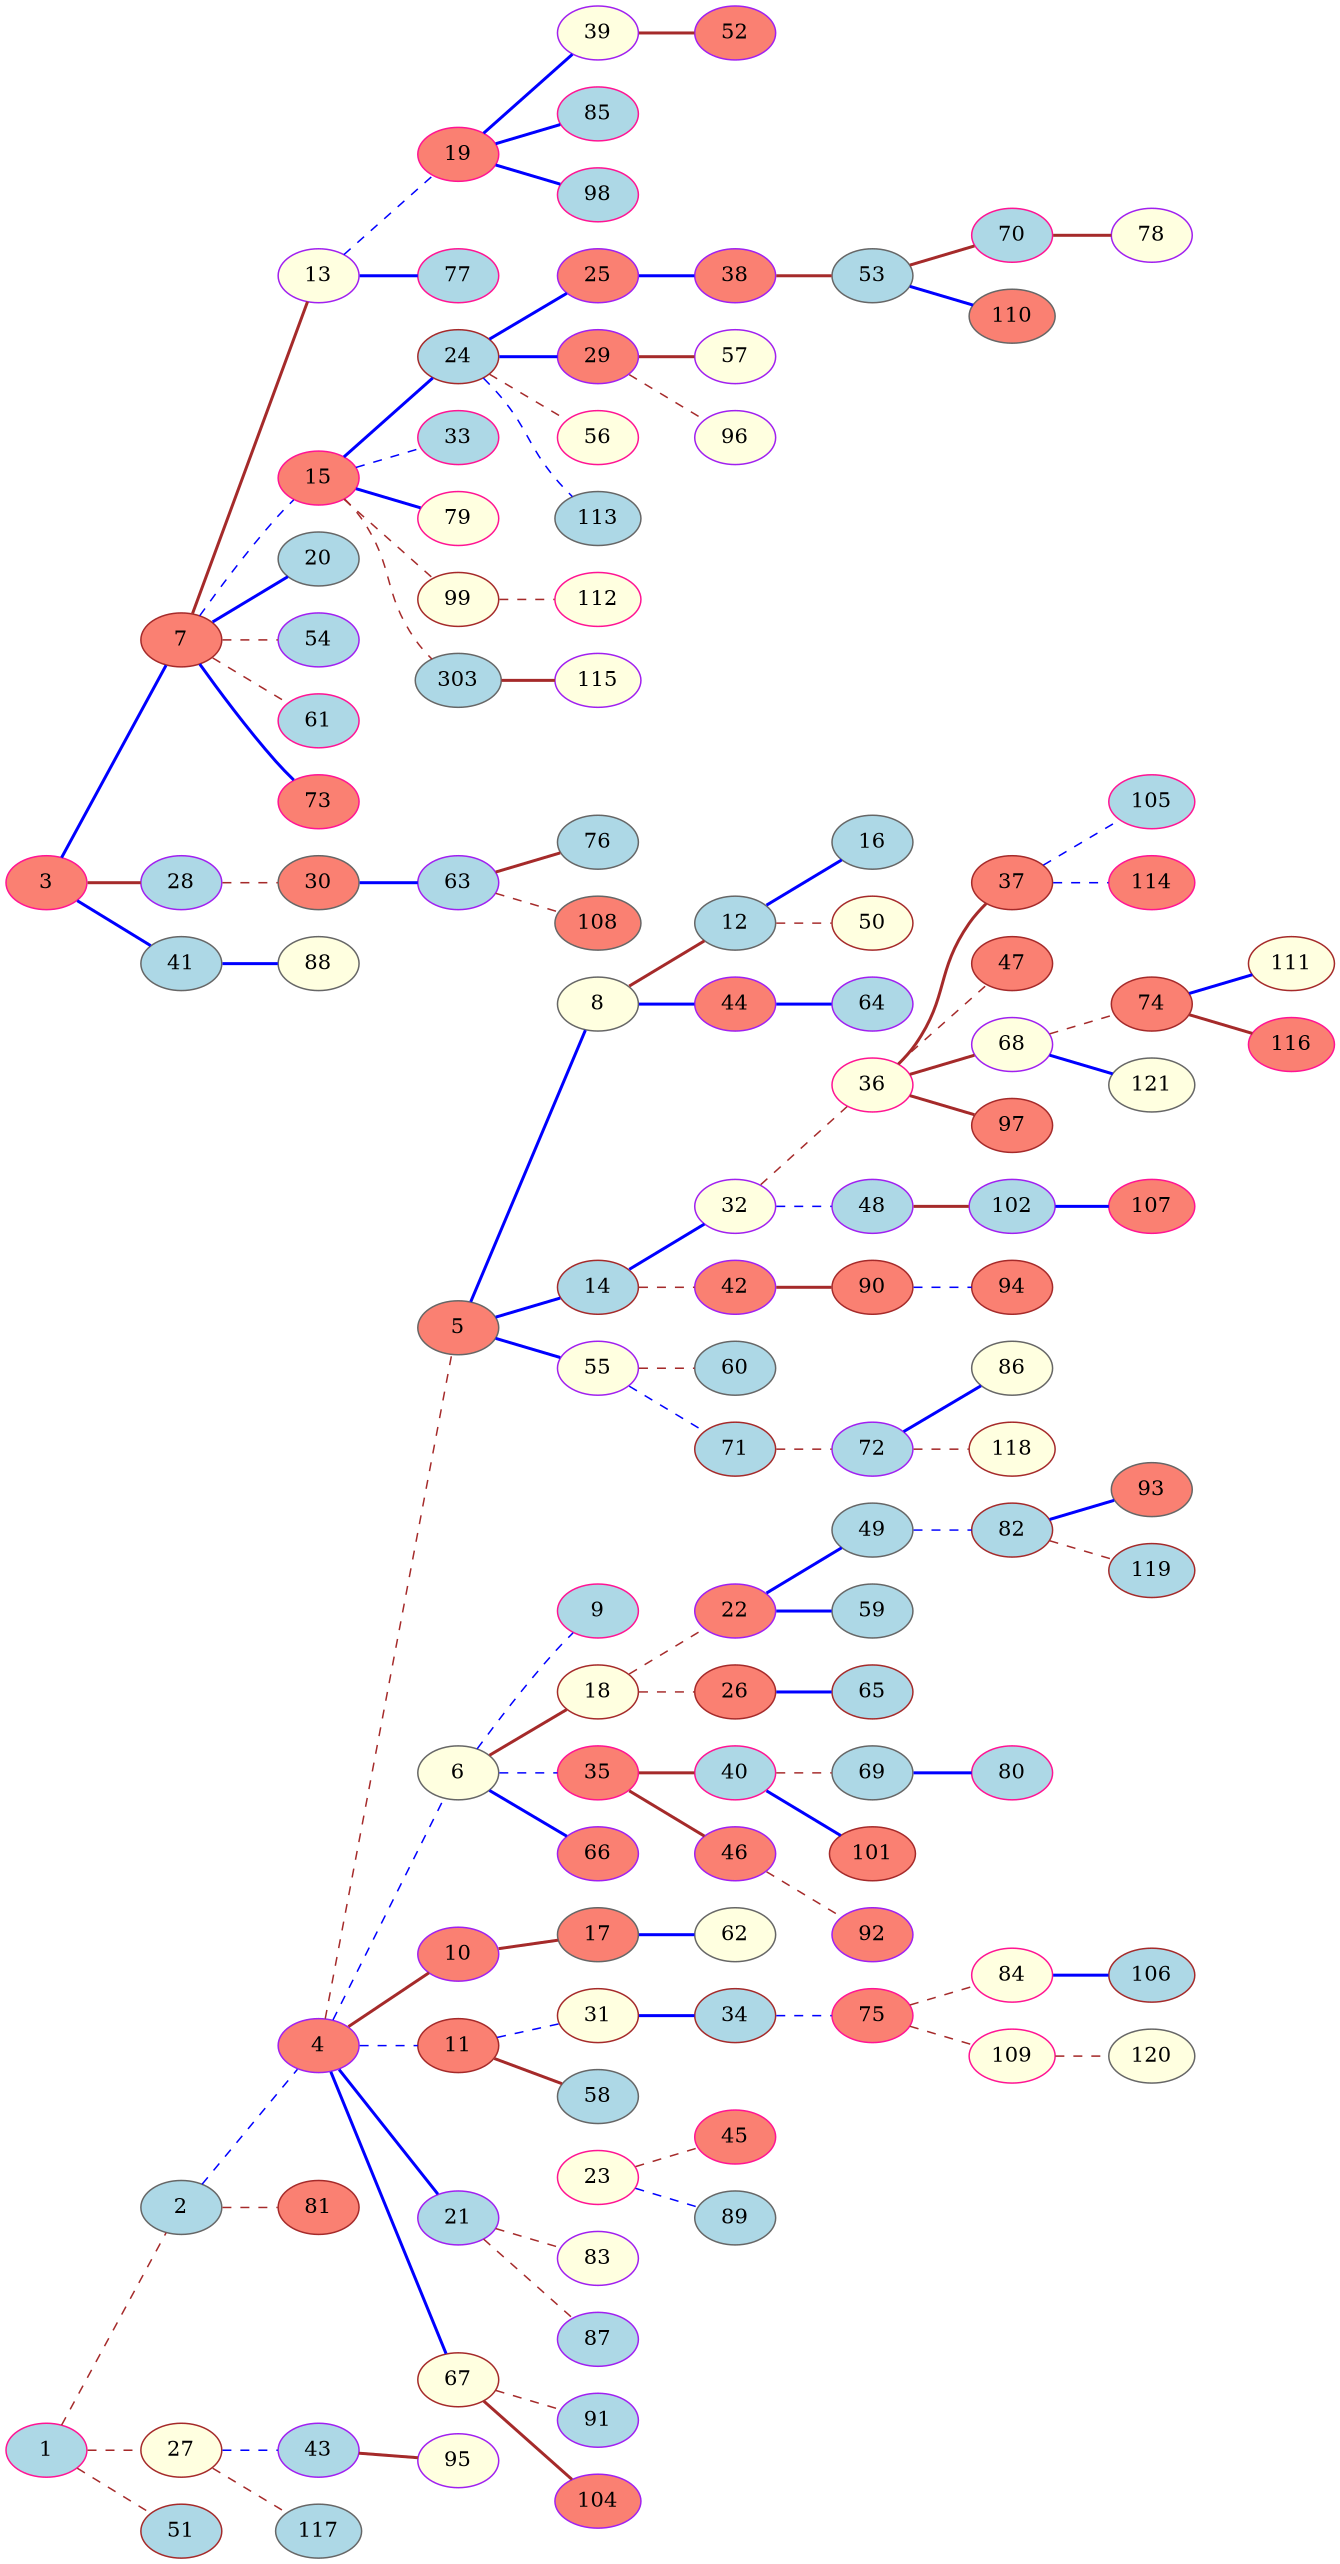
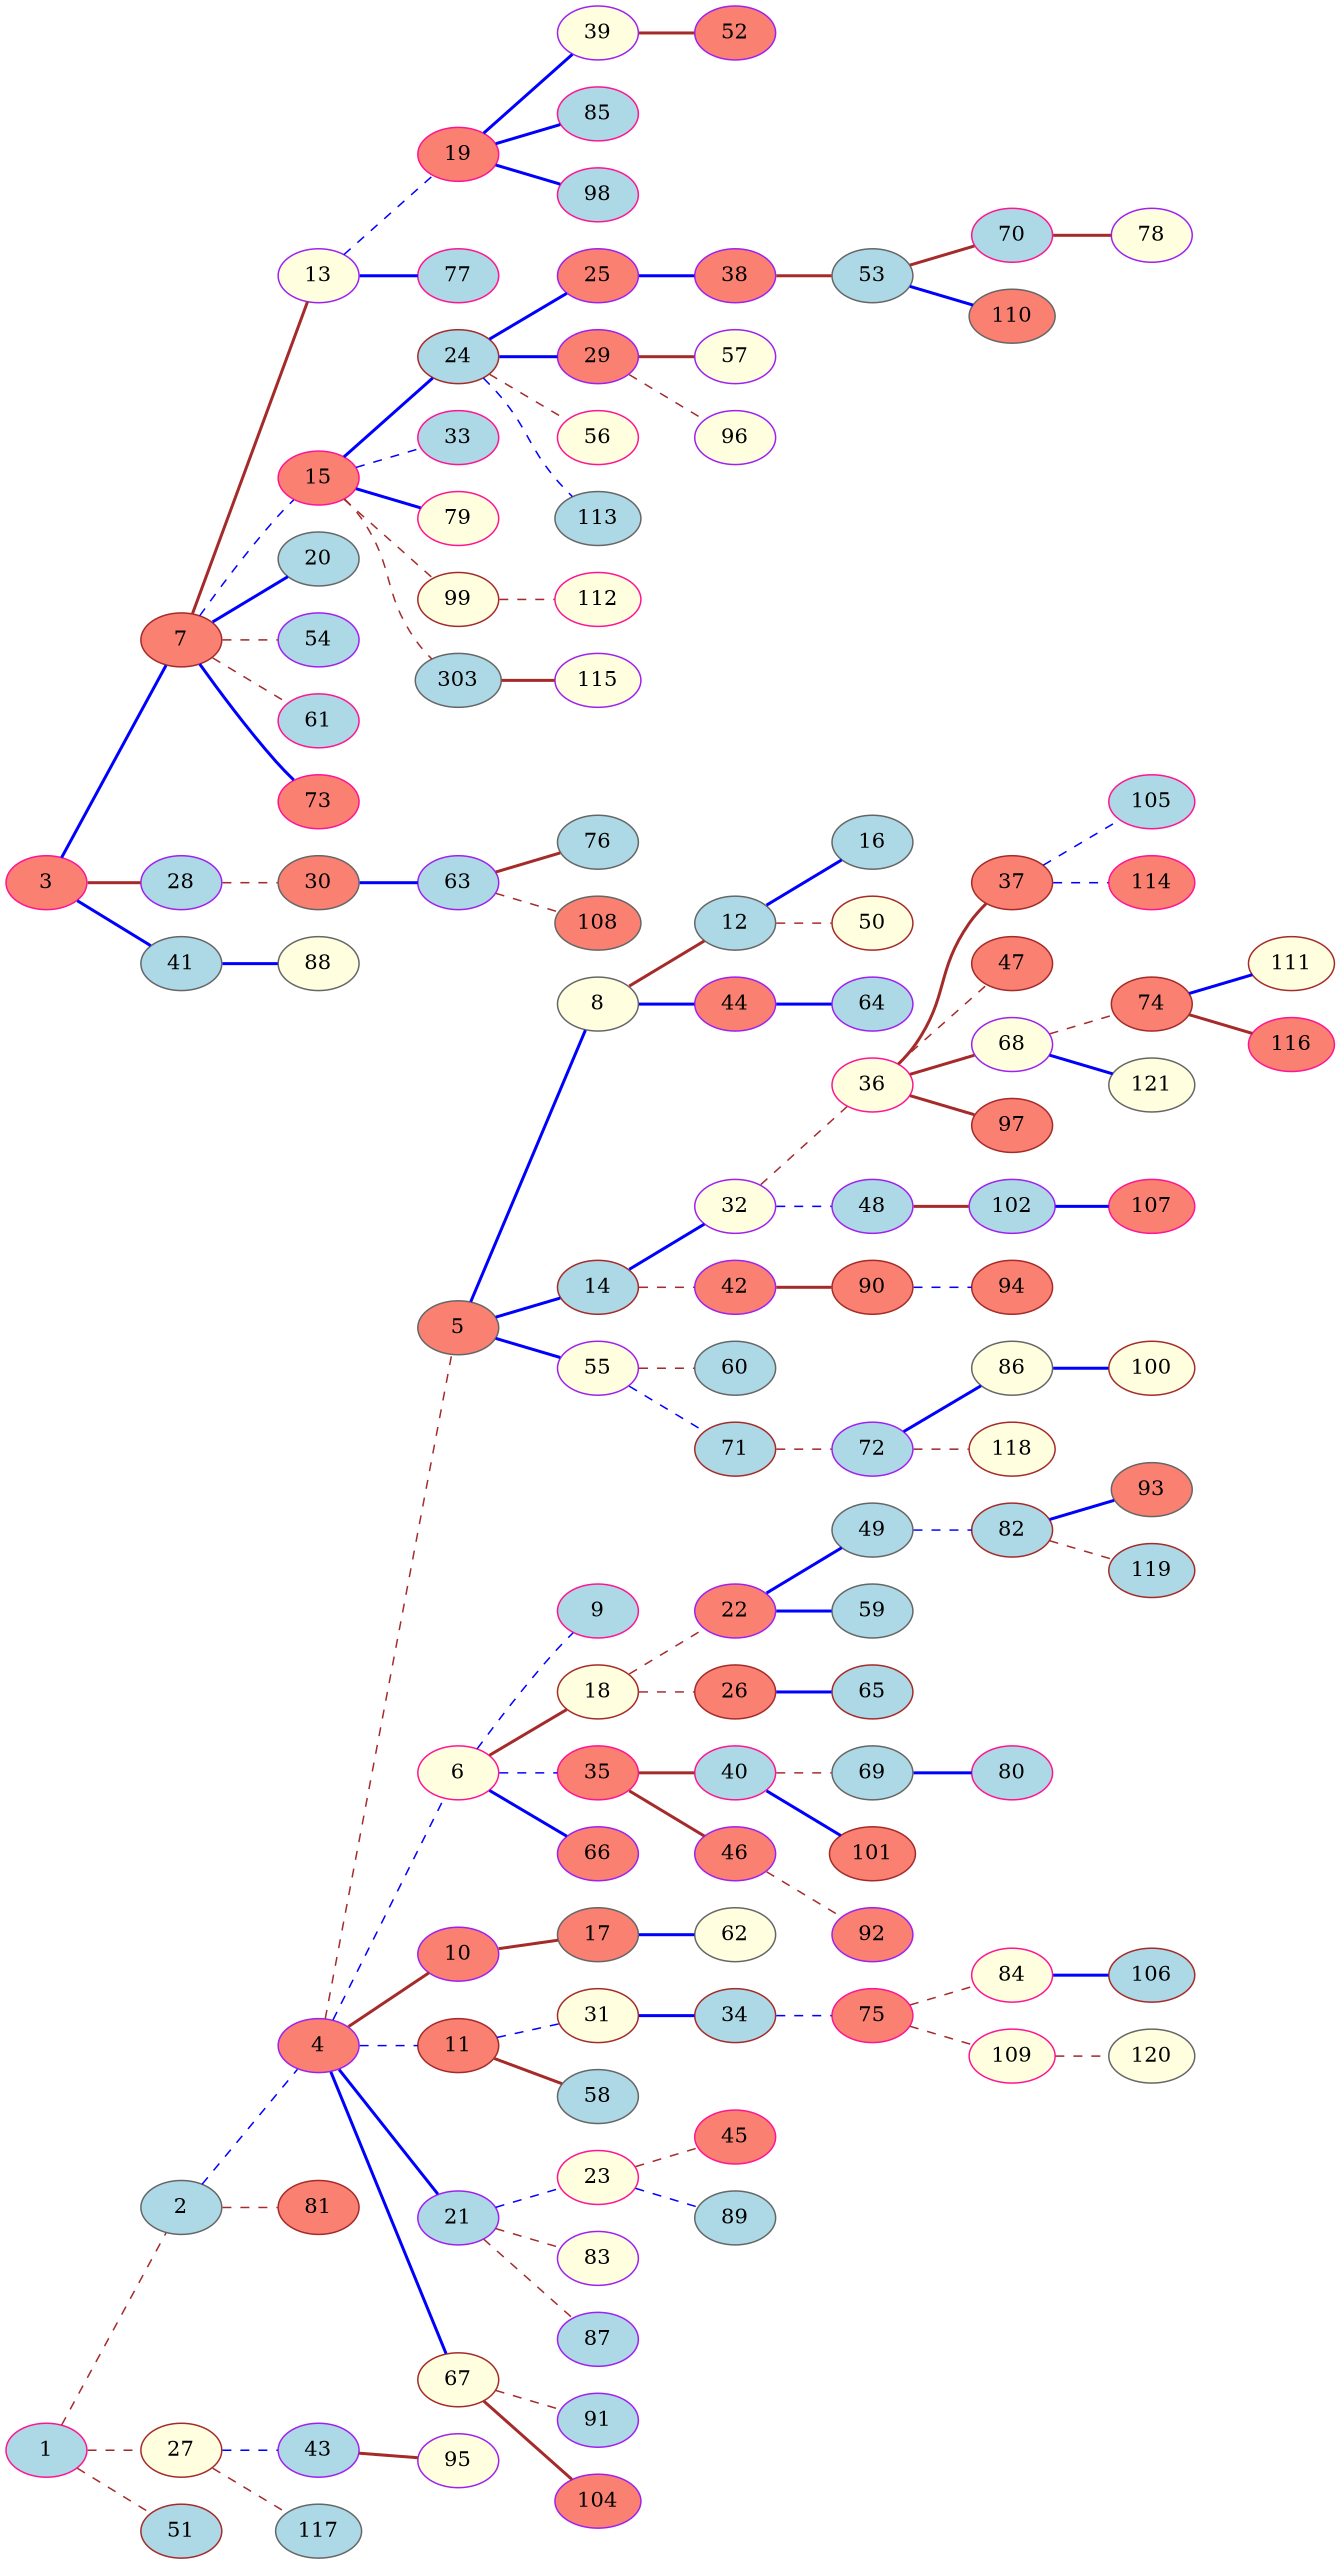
none -> (1152, 1368)
(458, 1773) -> (458, 1773)
none -> (528, 2198)
